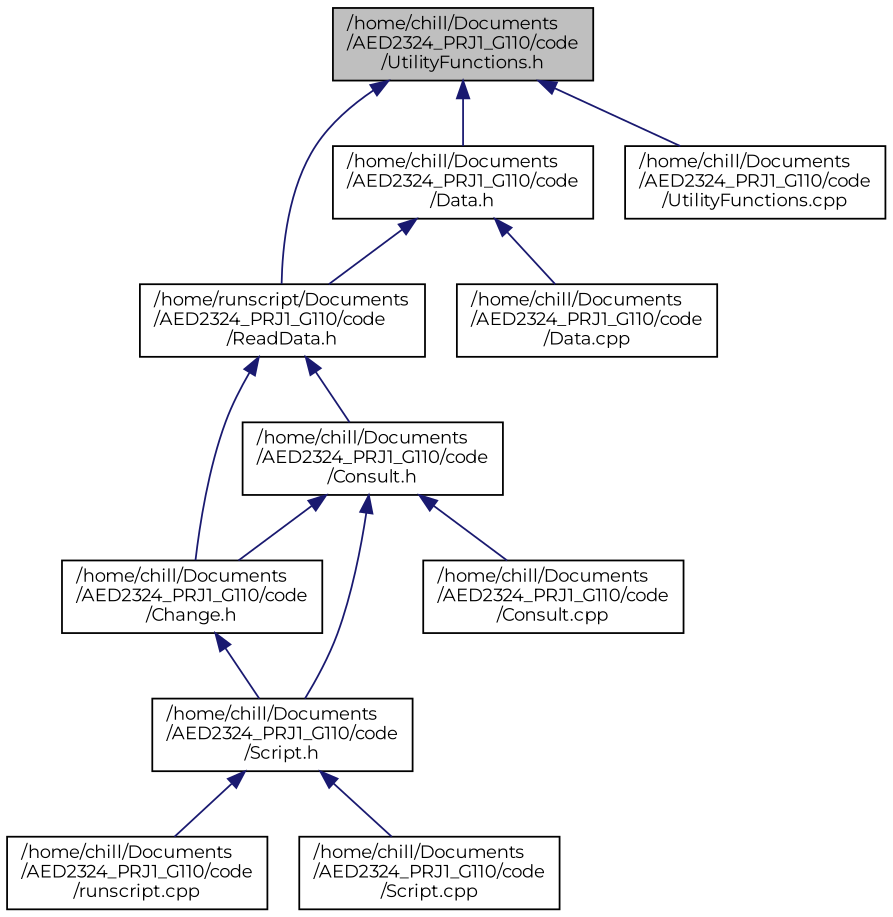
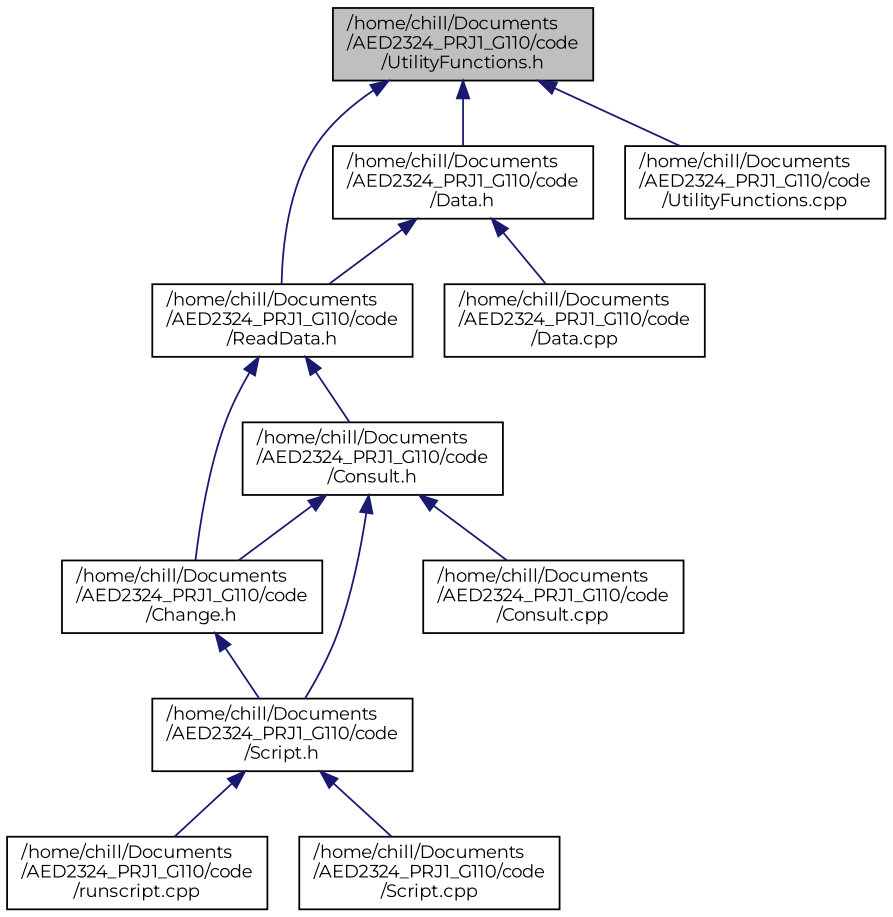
(282, 321) -> (282, 321)
